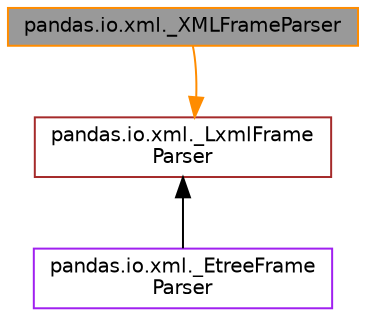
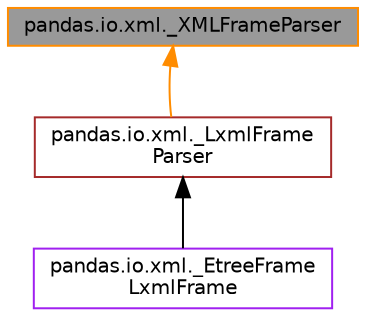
(196, 71) -> (170, 91)
(183, 278) -> (183, 278)
